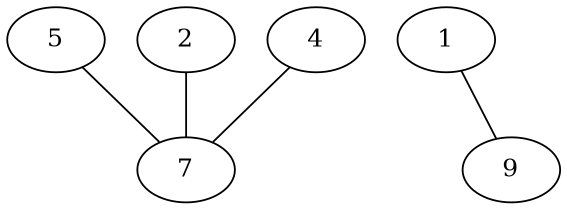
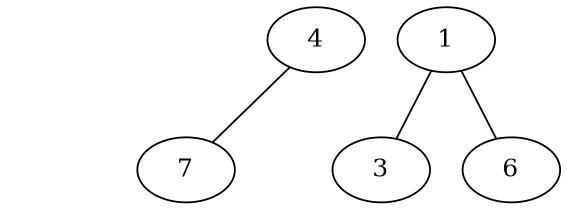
(56, 40) -> none
(186, 40) -> none
none -> (381, 170)
(511, 170) -> (511, 170)
